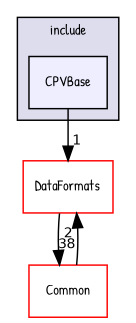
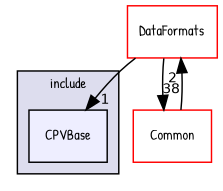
(68, 129) -> (109, 82)
